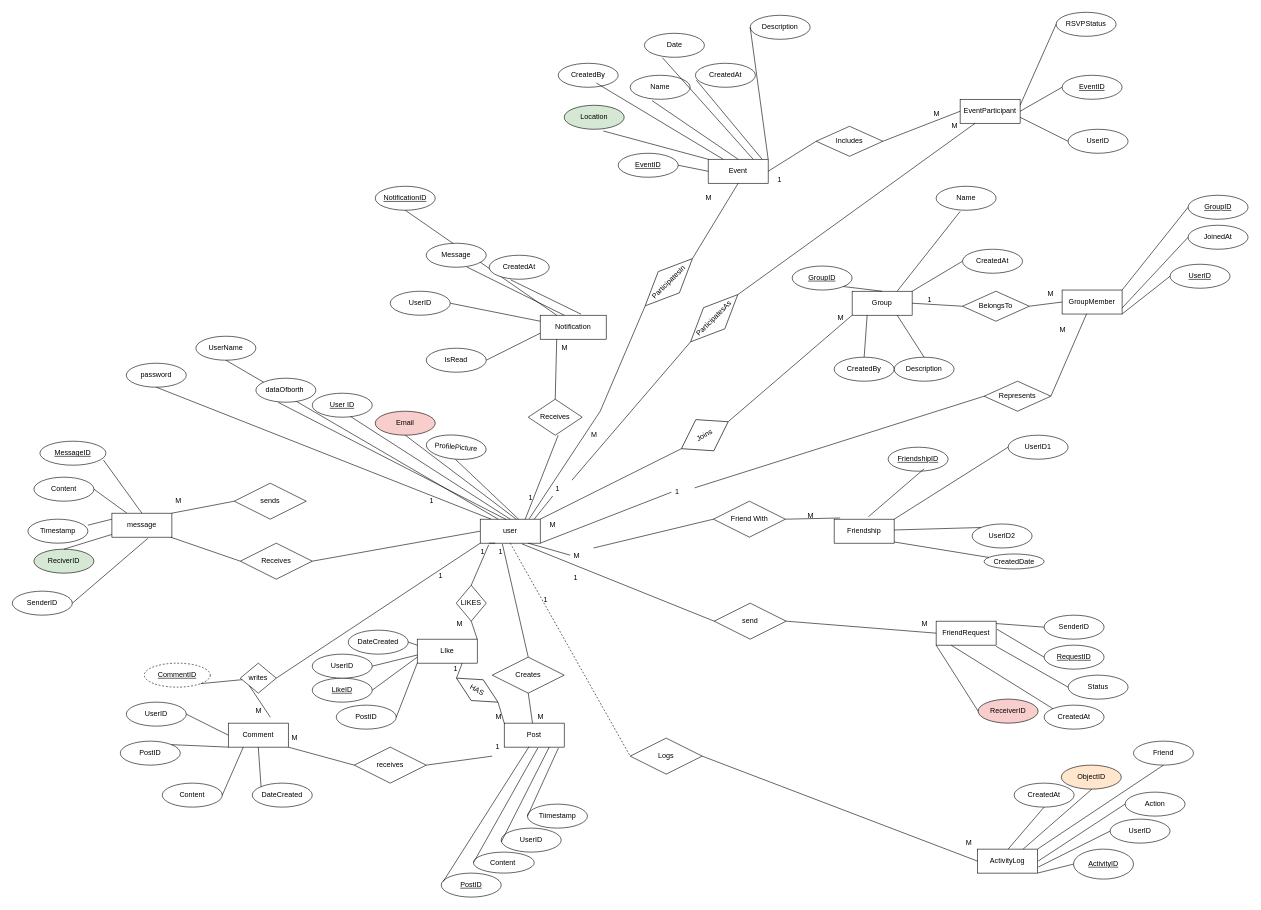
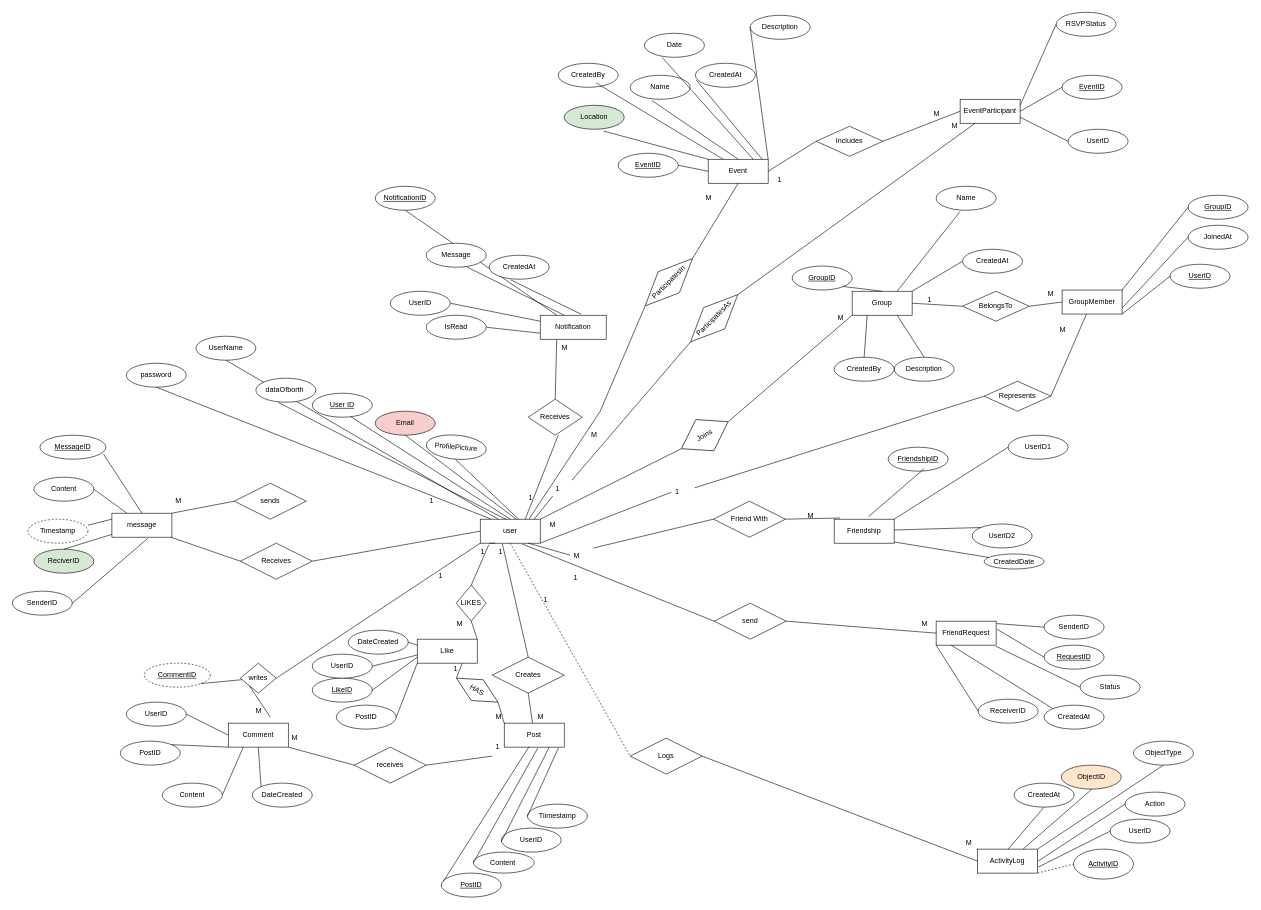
(456, 360) -> (456, 327)
(73, 453) -> (73, 447)
(58, 531) -> (58, 531)
(1098, 687) -> (1110, 687)
(1008, 711) -> (1008, 711)
(1164, 753) -> (1164, 753)
(1055, 869) -> (1055, 869)
